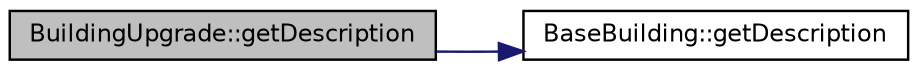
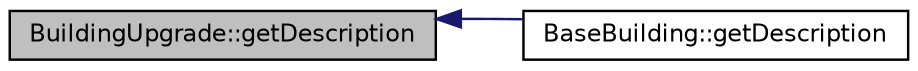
(467, 52) -> (492, 19)
